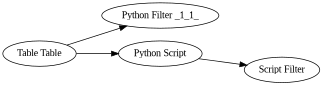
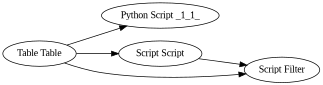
(160, 16) -> (160, 16)
(160, 54) -> (160, 54)
none -> (151, 77)
